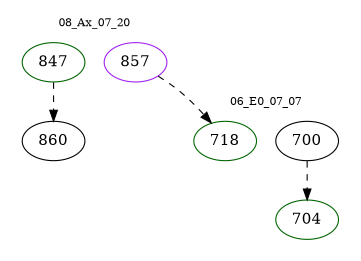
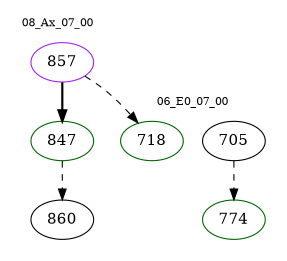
(95, 24) -> (58, 24)
none -> (62, 96)
(266, 102) -> (193, 102)
(307, 141) -> (234, 141)
(307, 220) -> (234, 220)
